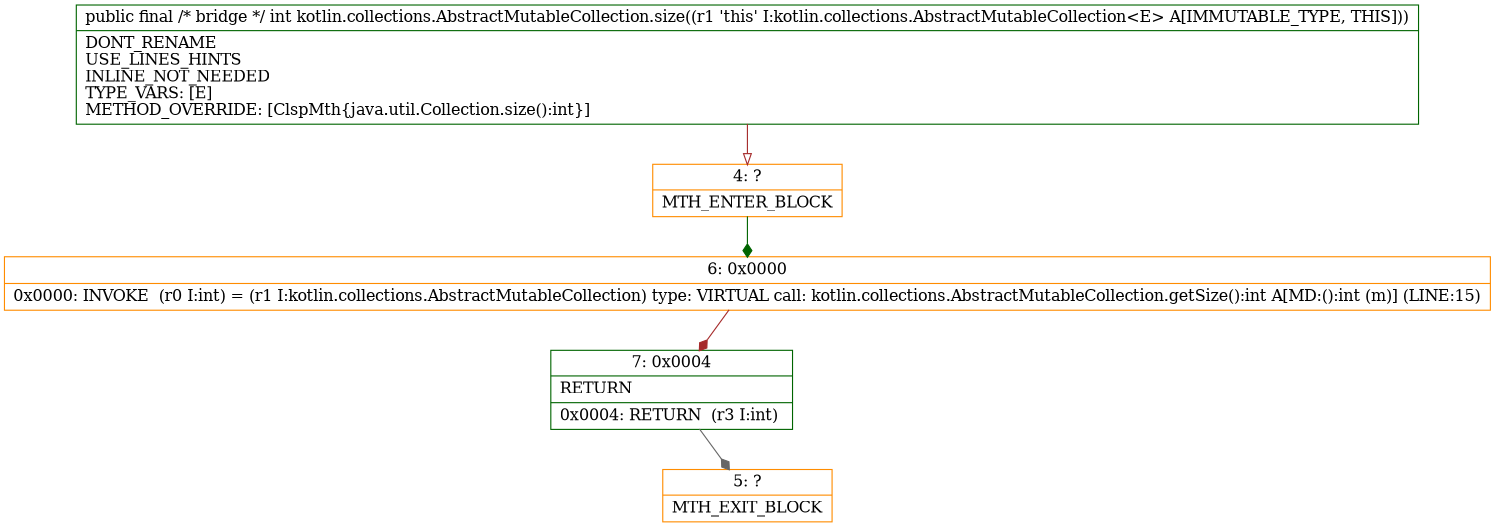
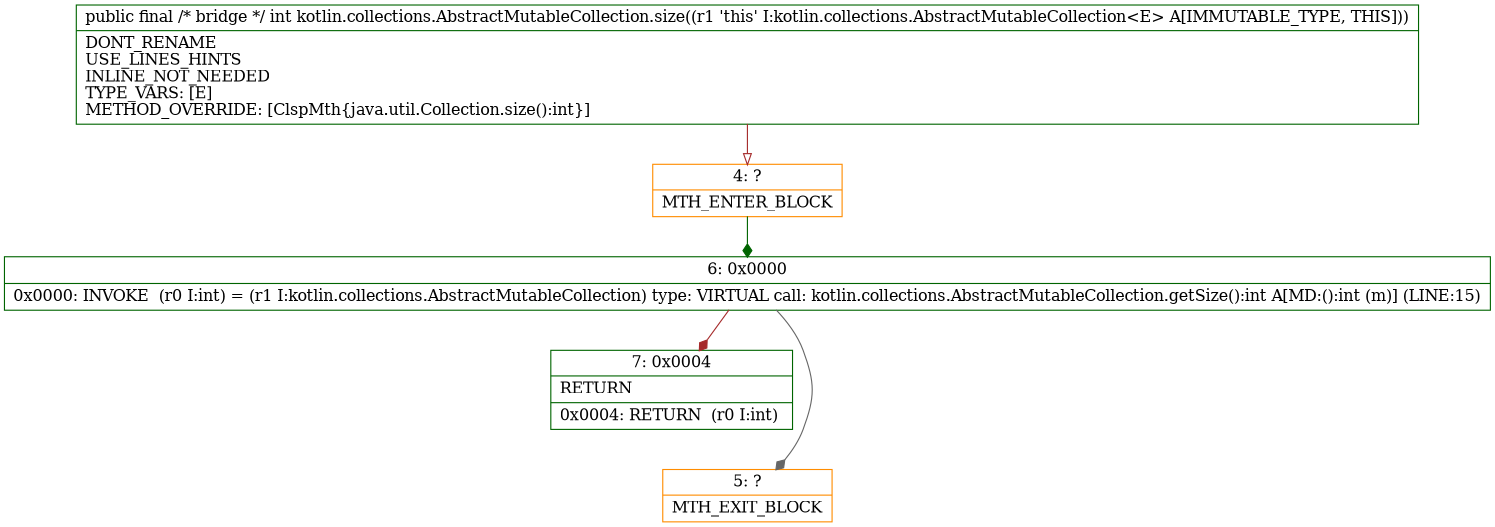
(747, 283) -> (747, 283)
(672, 415) -> (672, 415)
(710, 444) -> (812, 383)
